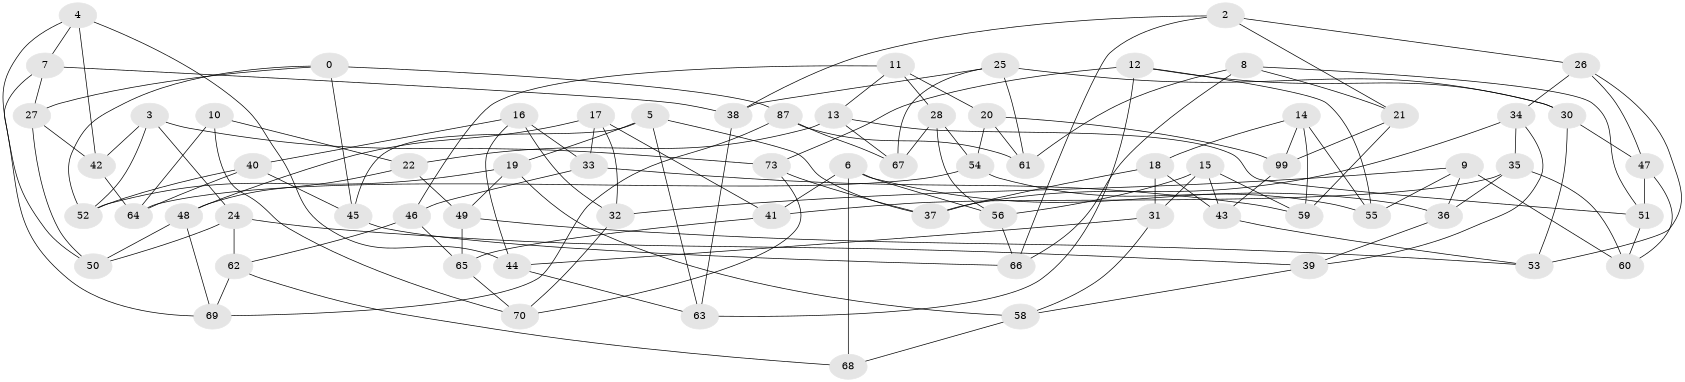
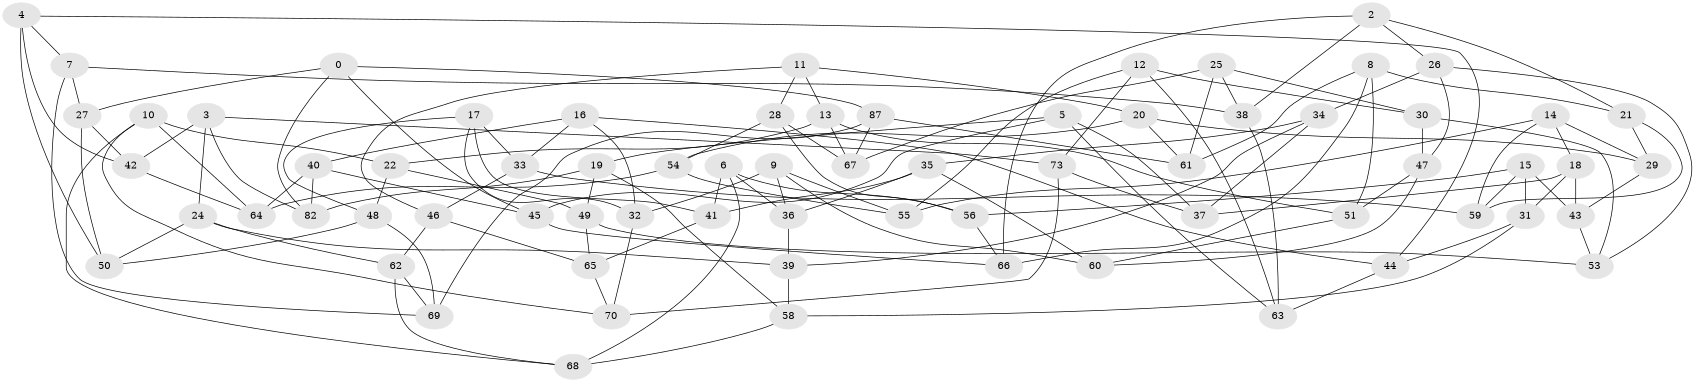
(1282, 166) -> (1652, 166)
(83, 216) -> (311, 216)
none -> (220, 322)
